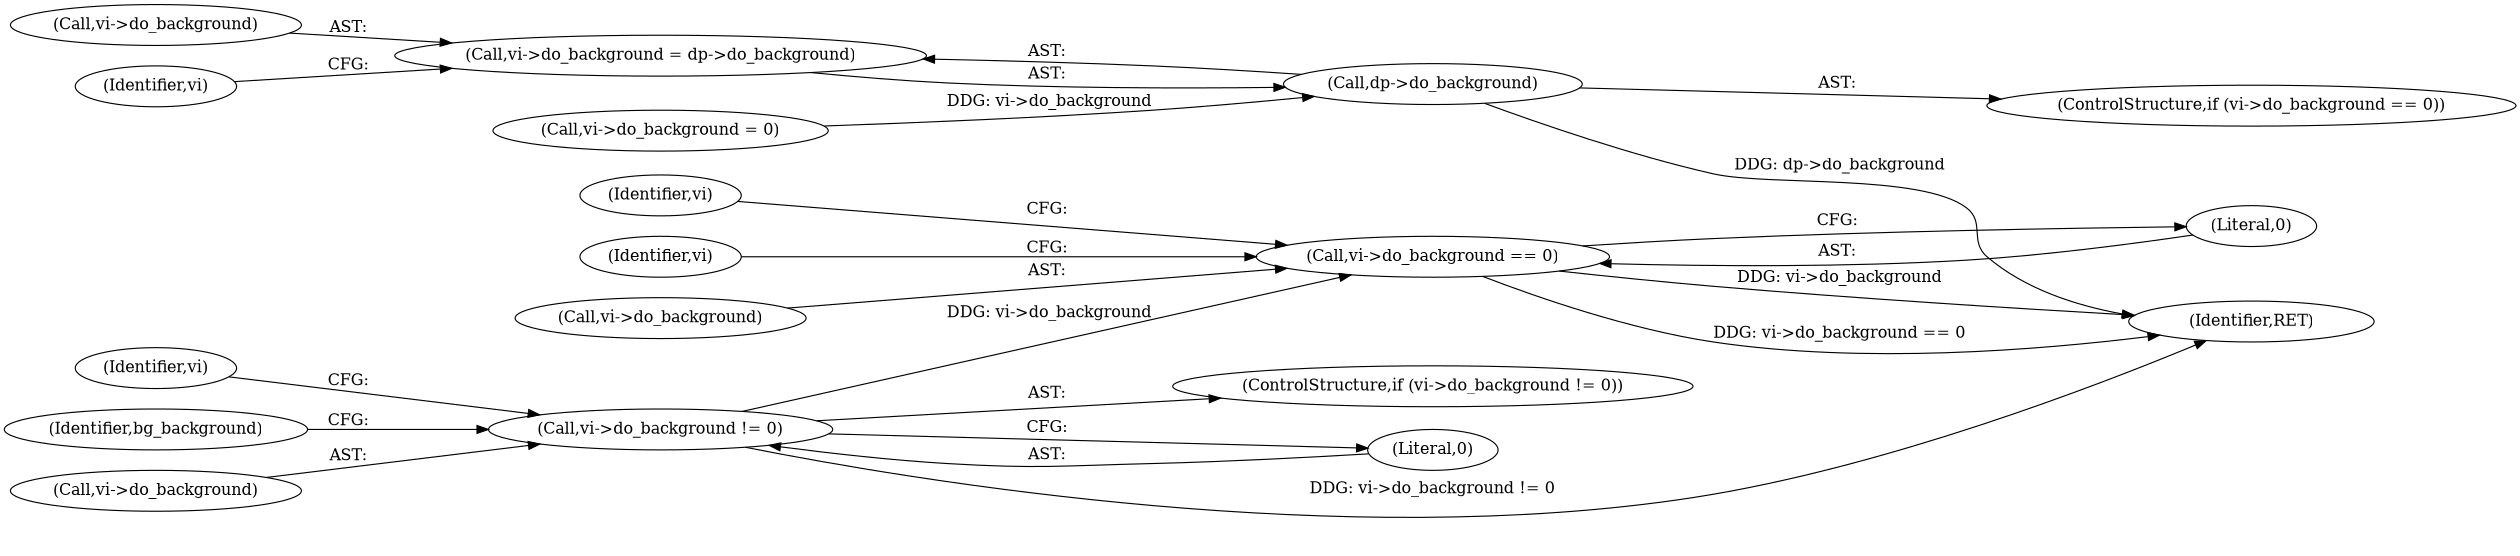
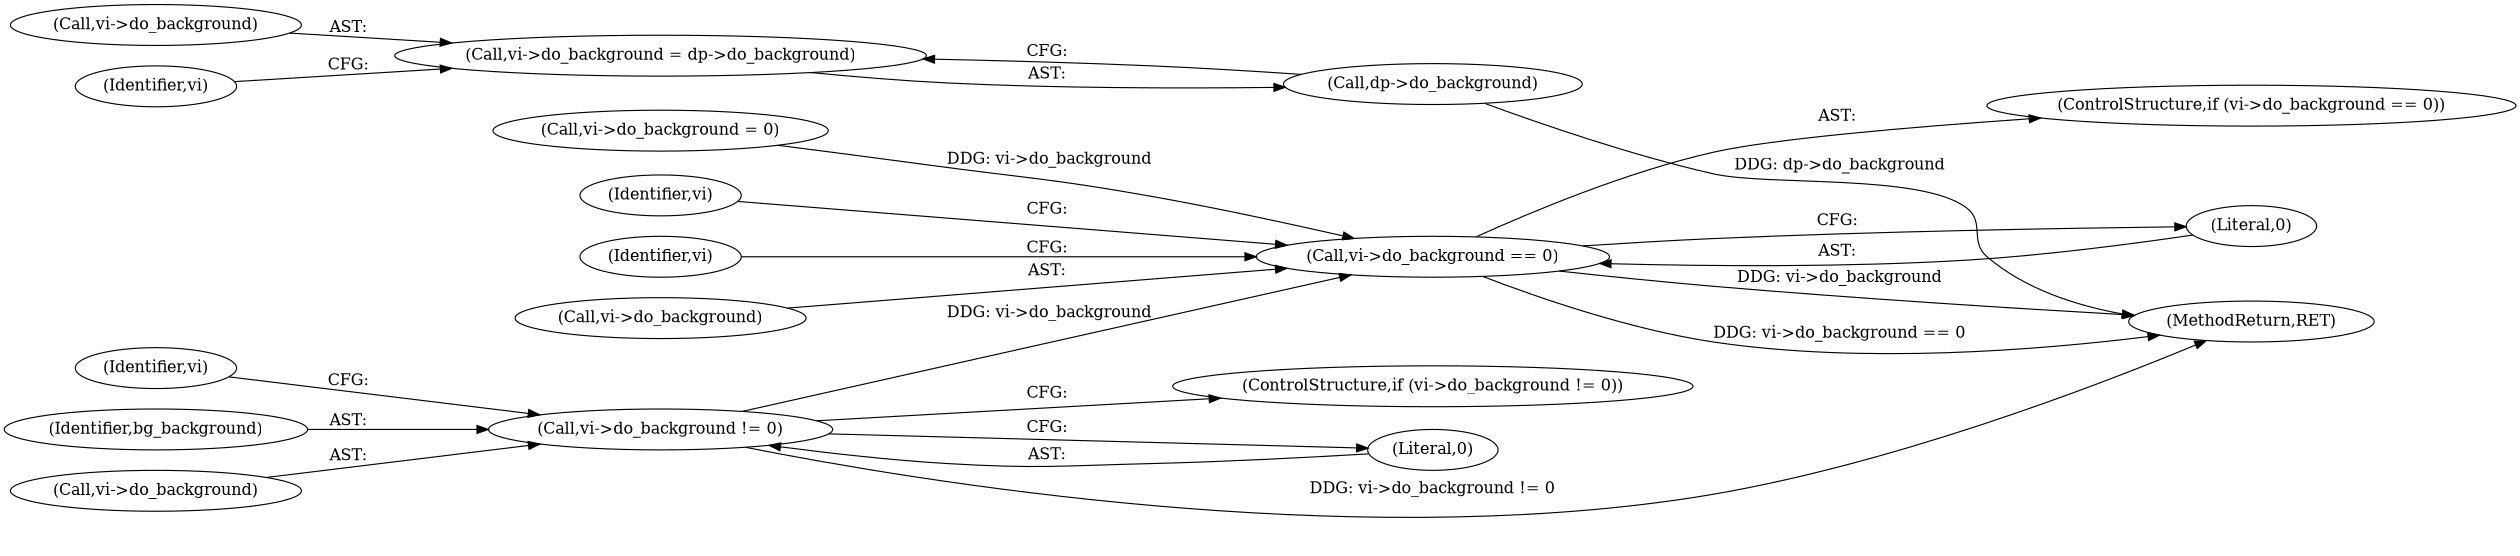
(1050, 52) -> (1050, 52)
(1784, 93) -> (1746, 146)
(1064, 116) -> (1062, 182)
(2251, 322) -> (2251, 322)
(1050, 394) -> (1050, 394)
(351, 421) -> (351, 421)
